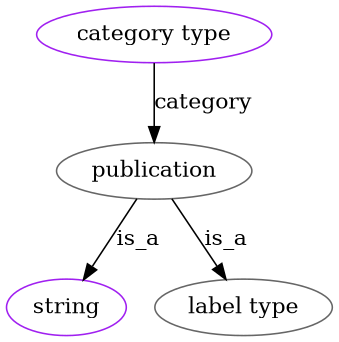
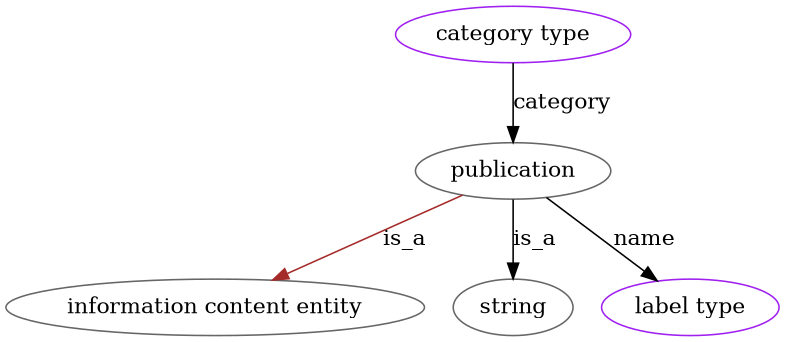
(226, 239) -> (645, 239)
(66, 307) -> (513, 307)
none -> (215, 307)
(244, 307) -> (690, 307)
